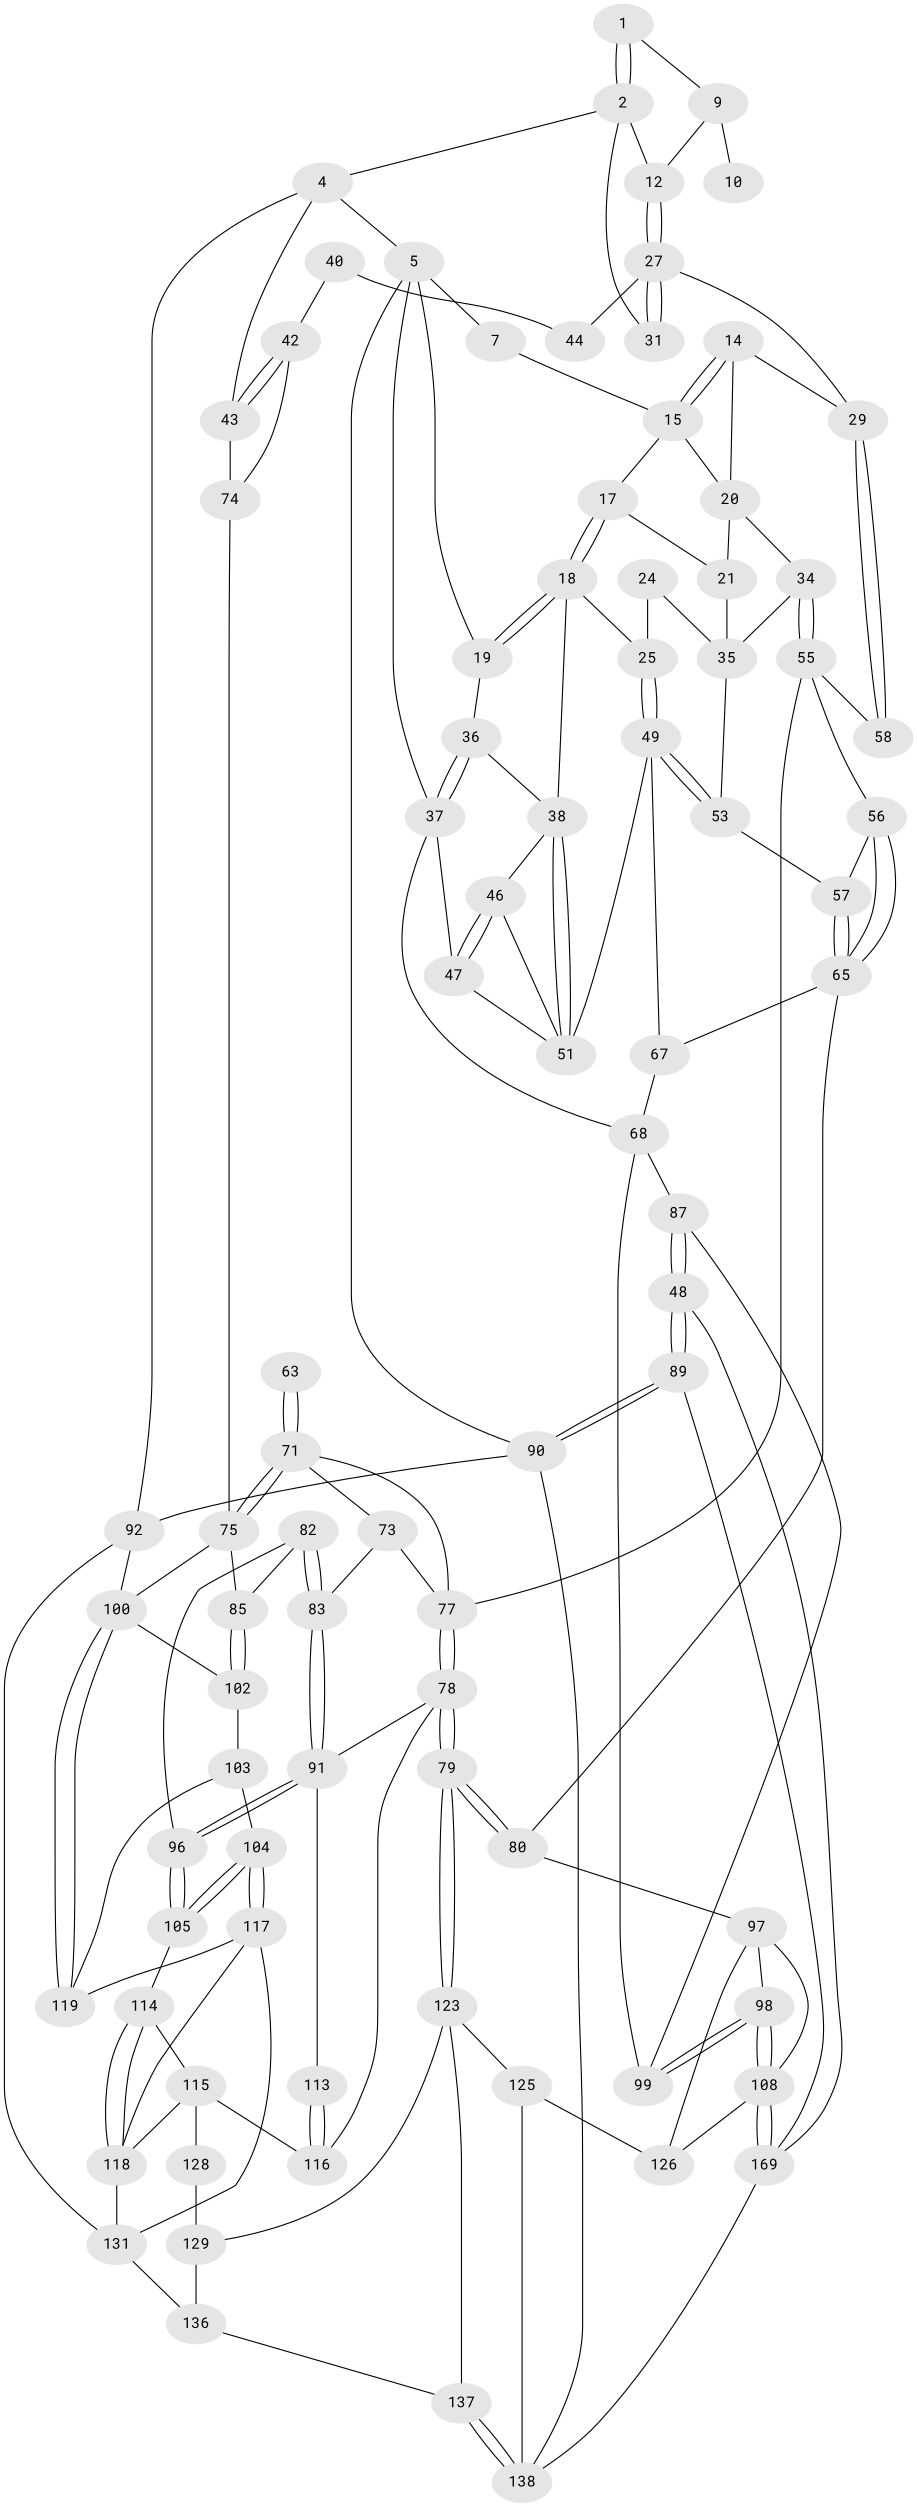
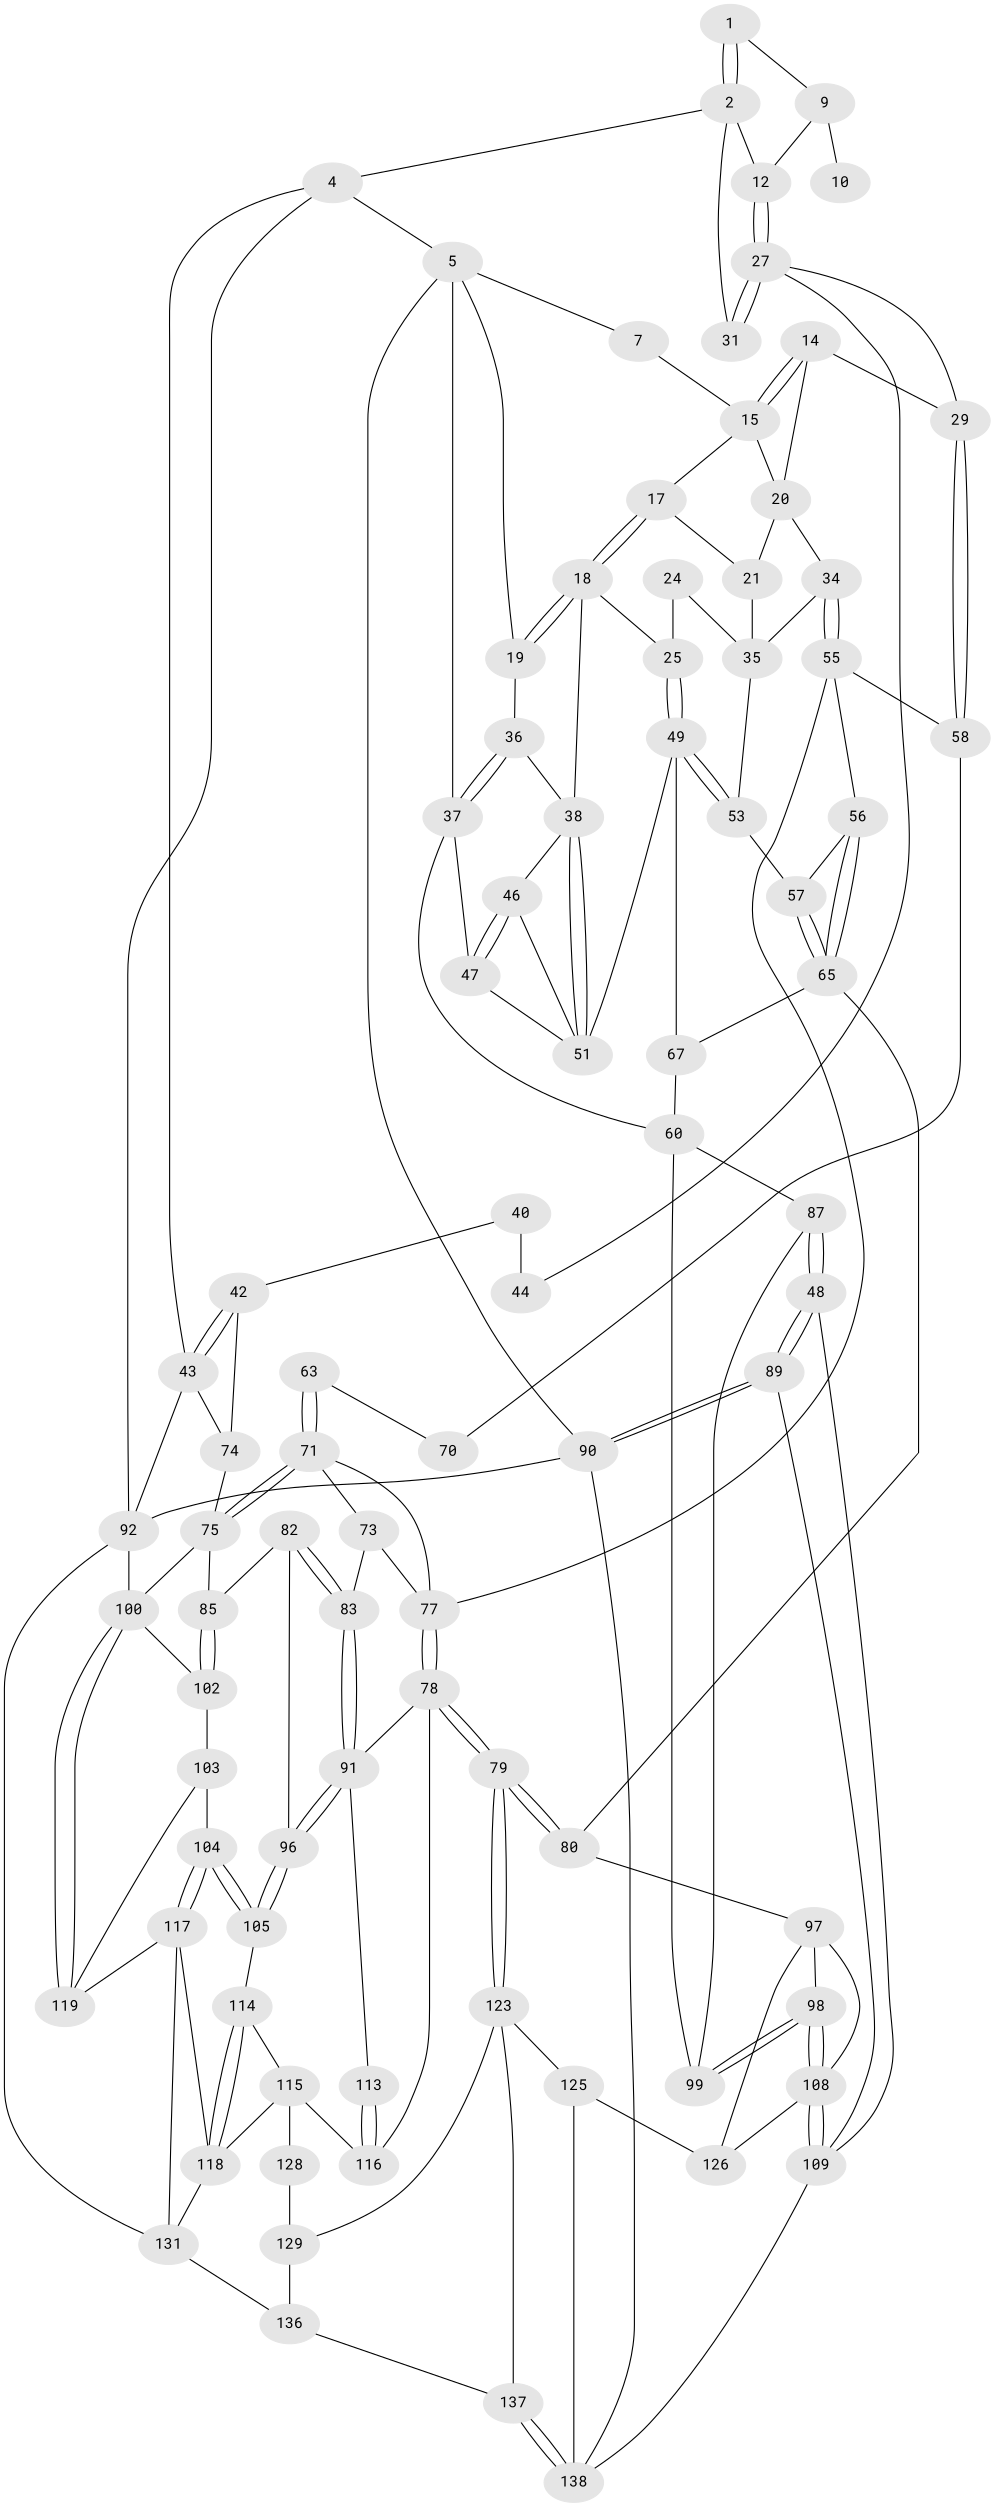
(639, 1134) -> (674, 1134)
none -> (159, 1451)
none -> (448, 1452)
(764, 2165) -> (816, 2165)
